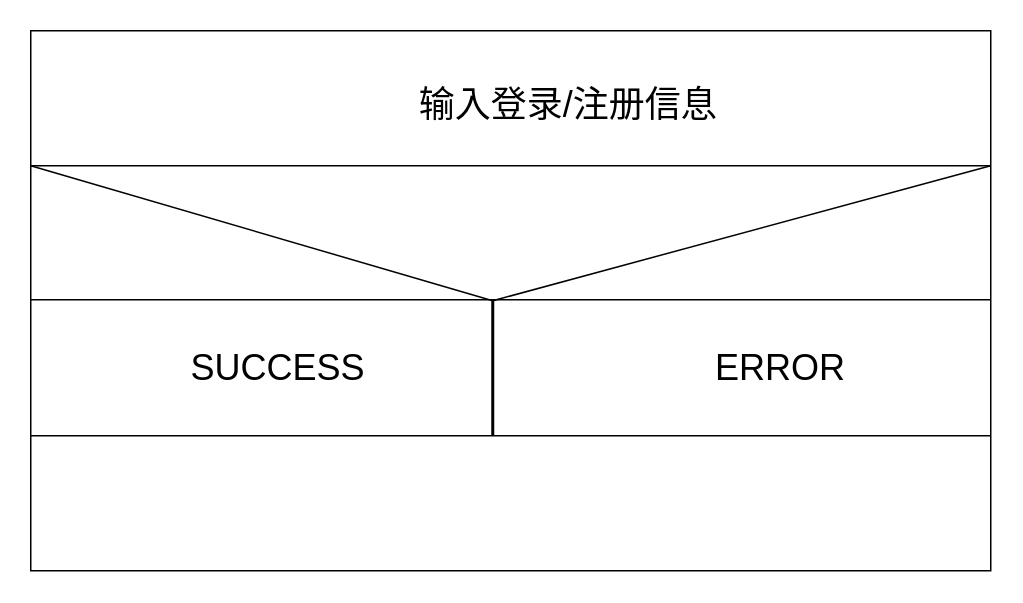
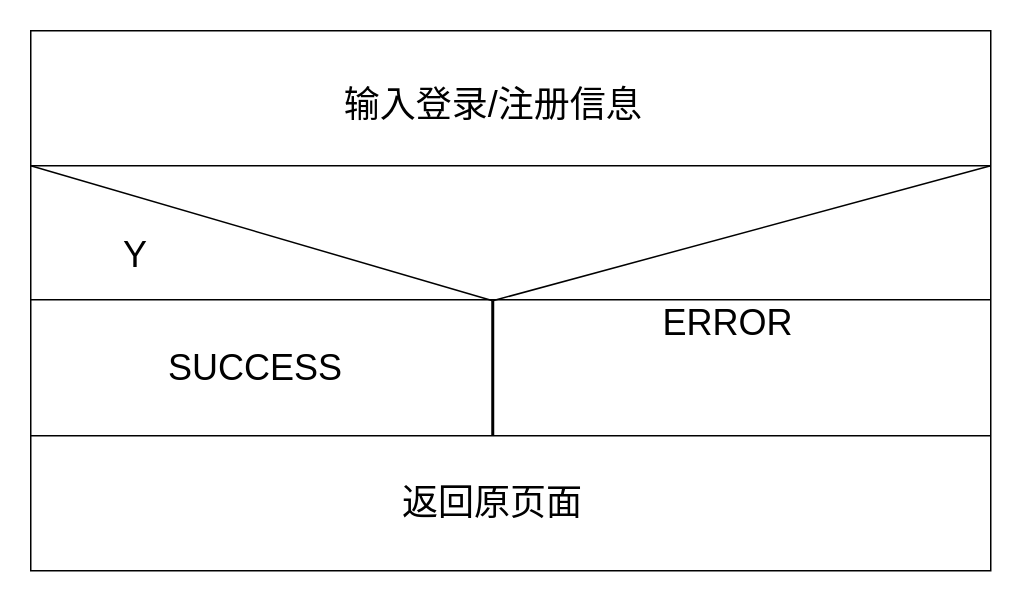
(568, 106) -> (493, 106)
none -> (136, 256)
(278, 368) -> (256, 368)
(781, 368) -> (728, 323)
none -> (493, 503)
